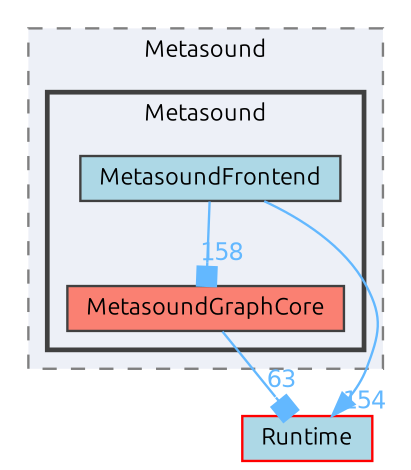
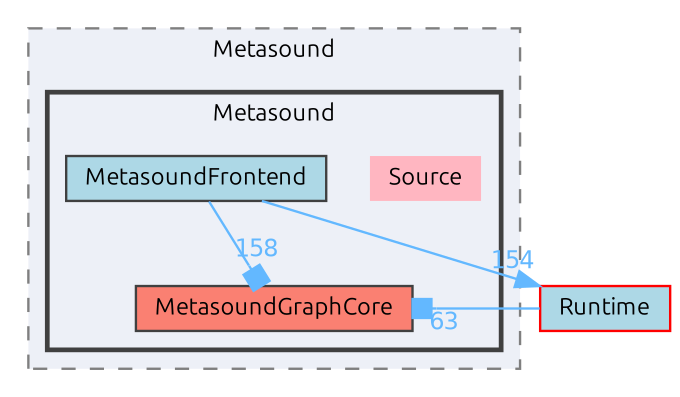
none -> (426, 178)
(249, 364) -> (485, 308)
